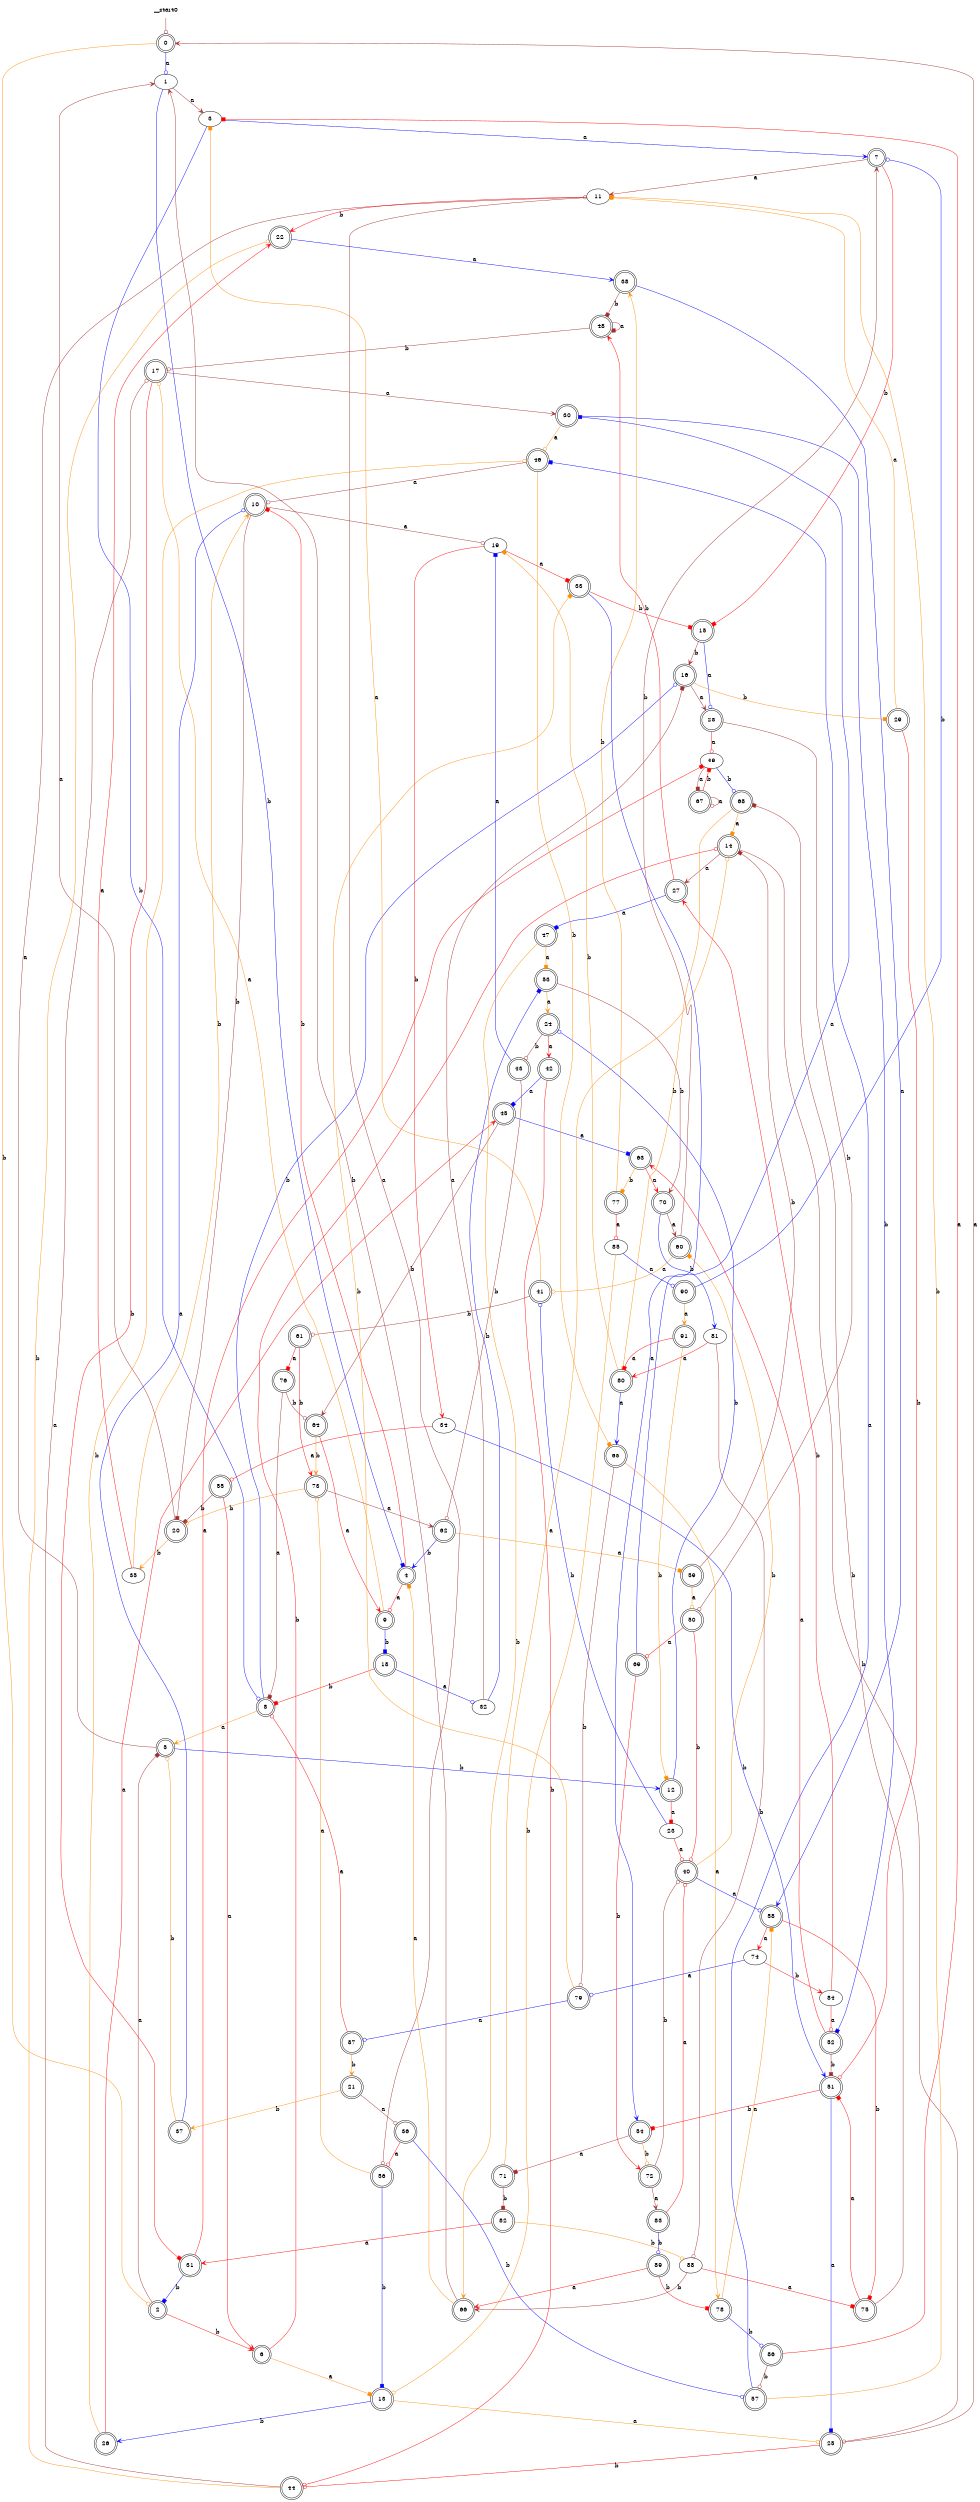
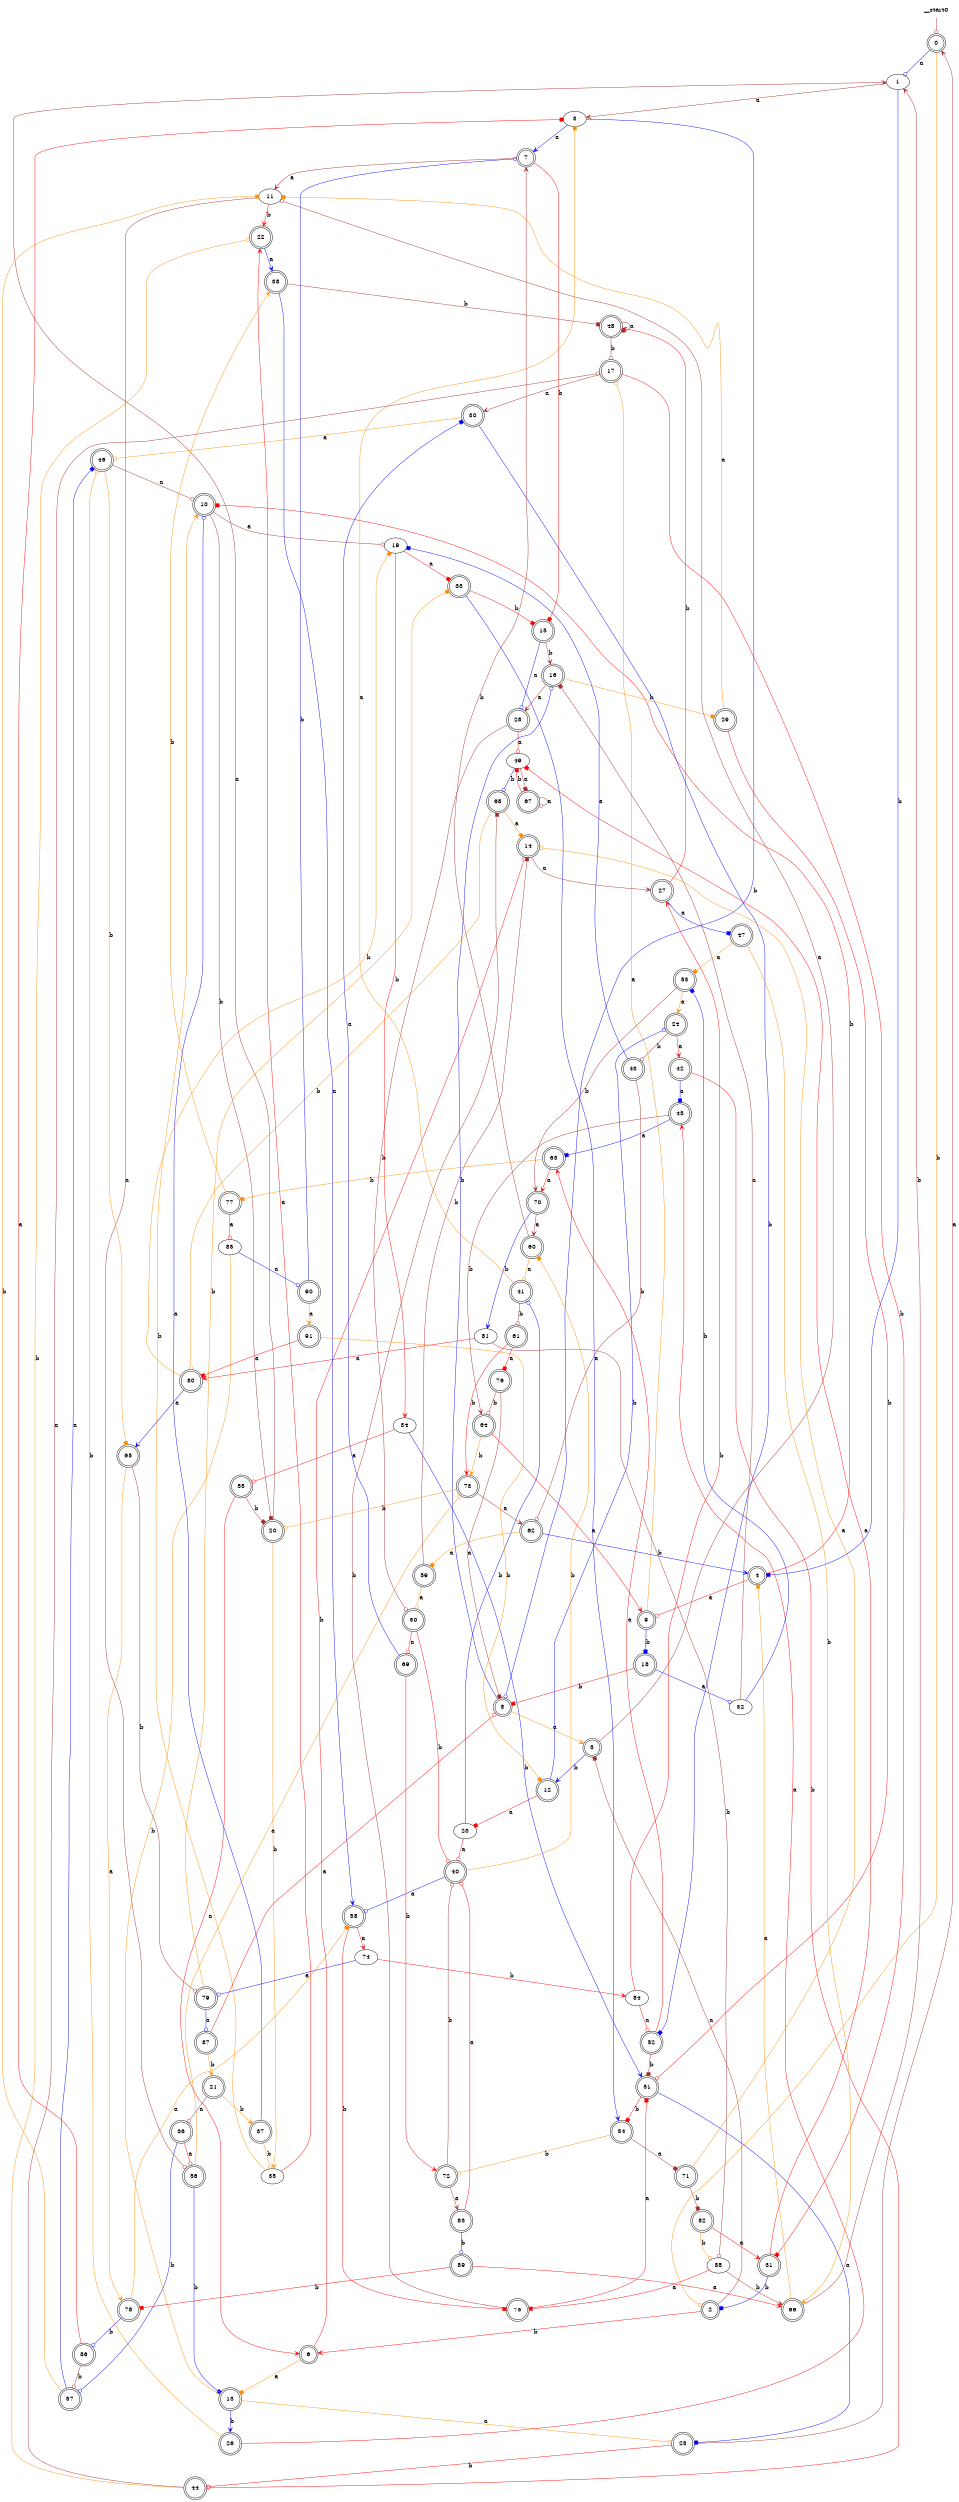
(865, 1680) -> none
(171, 1941) -> (267, 2154)
